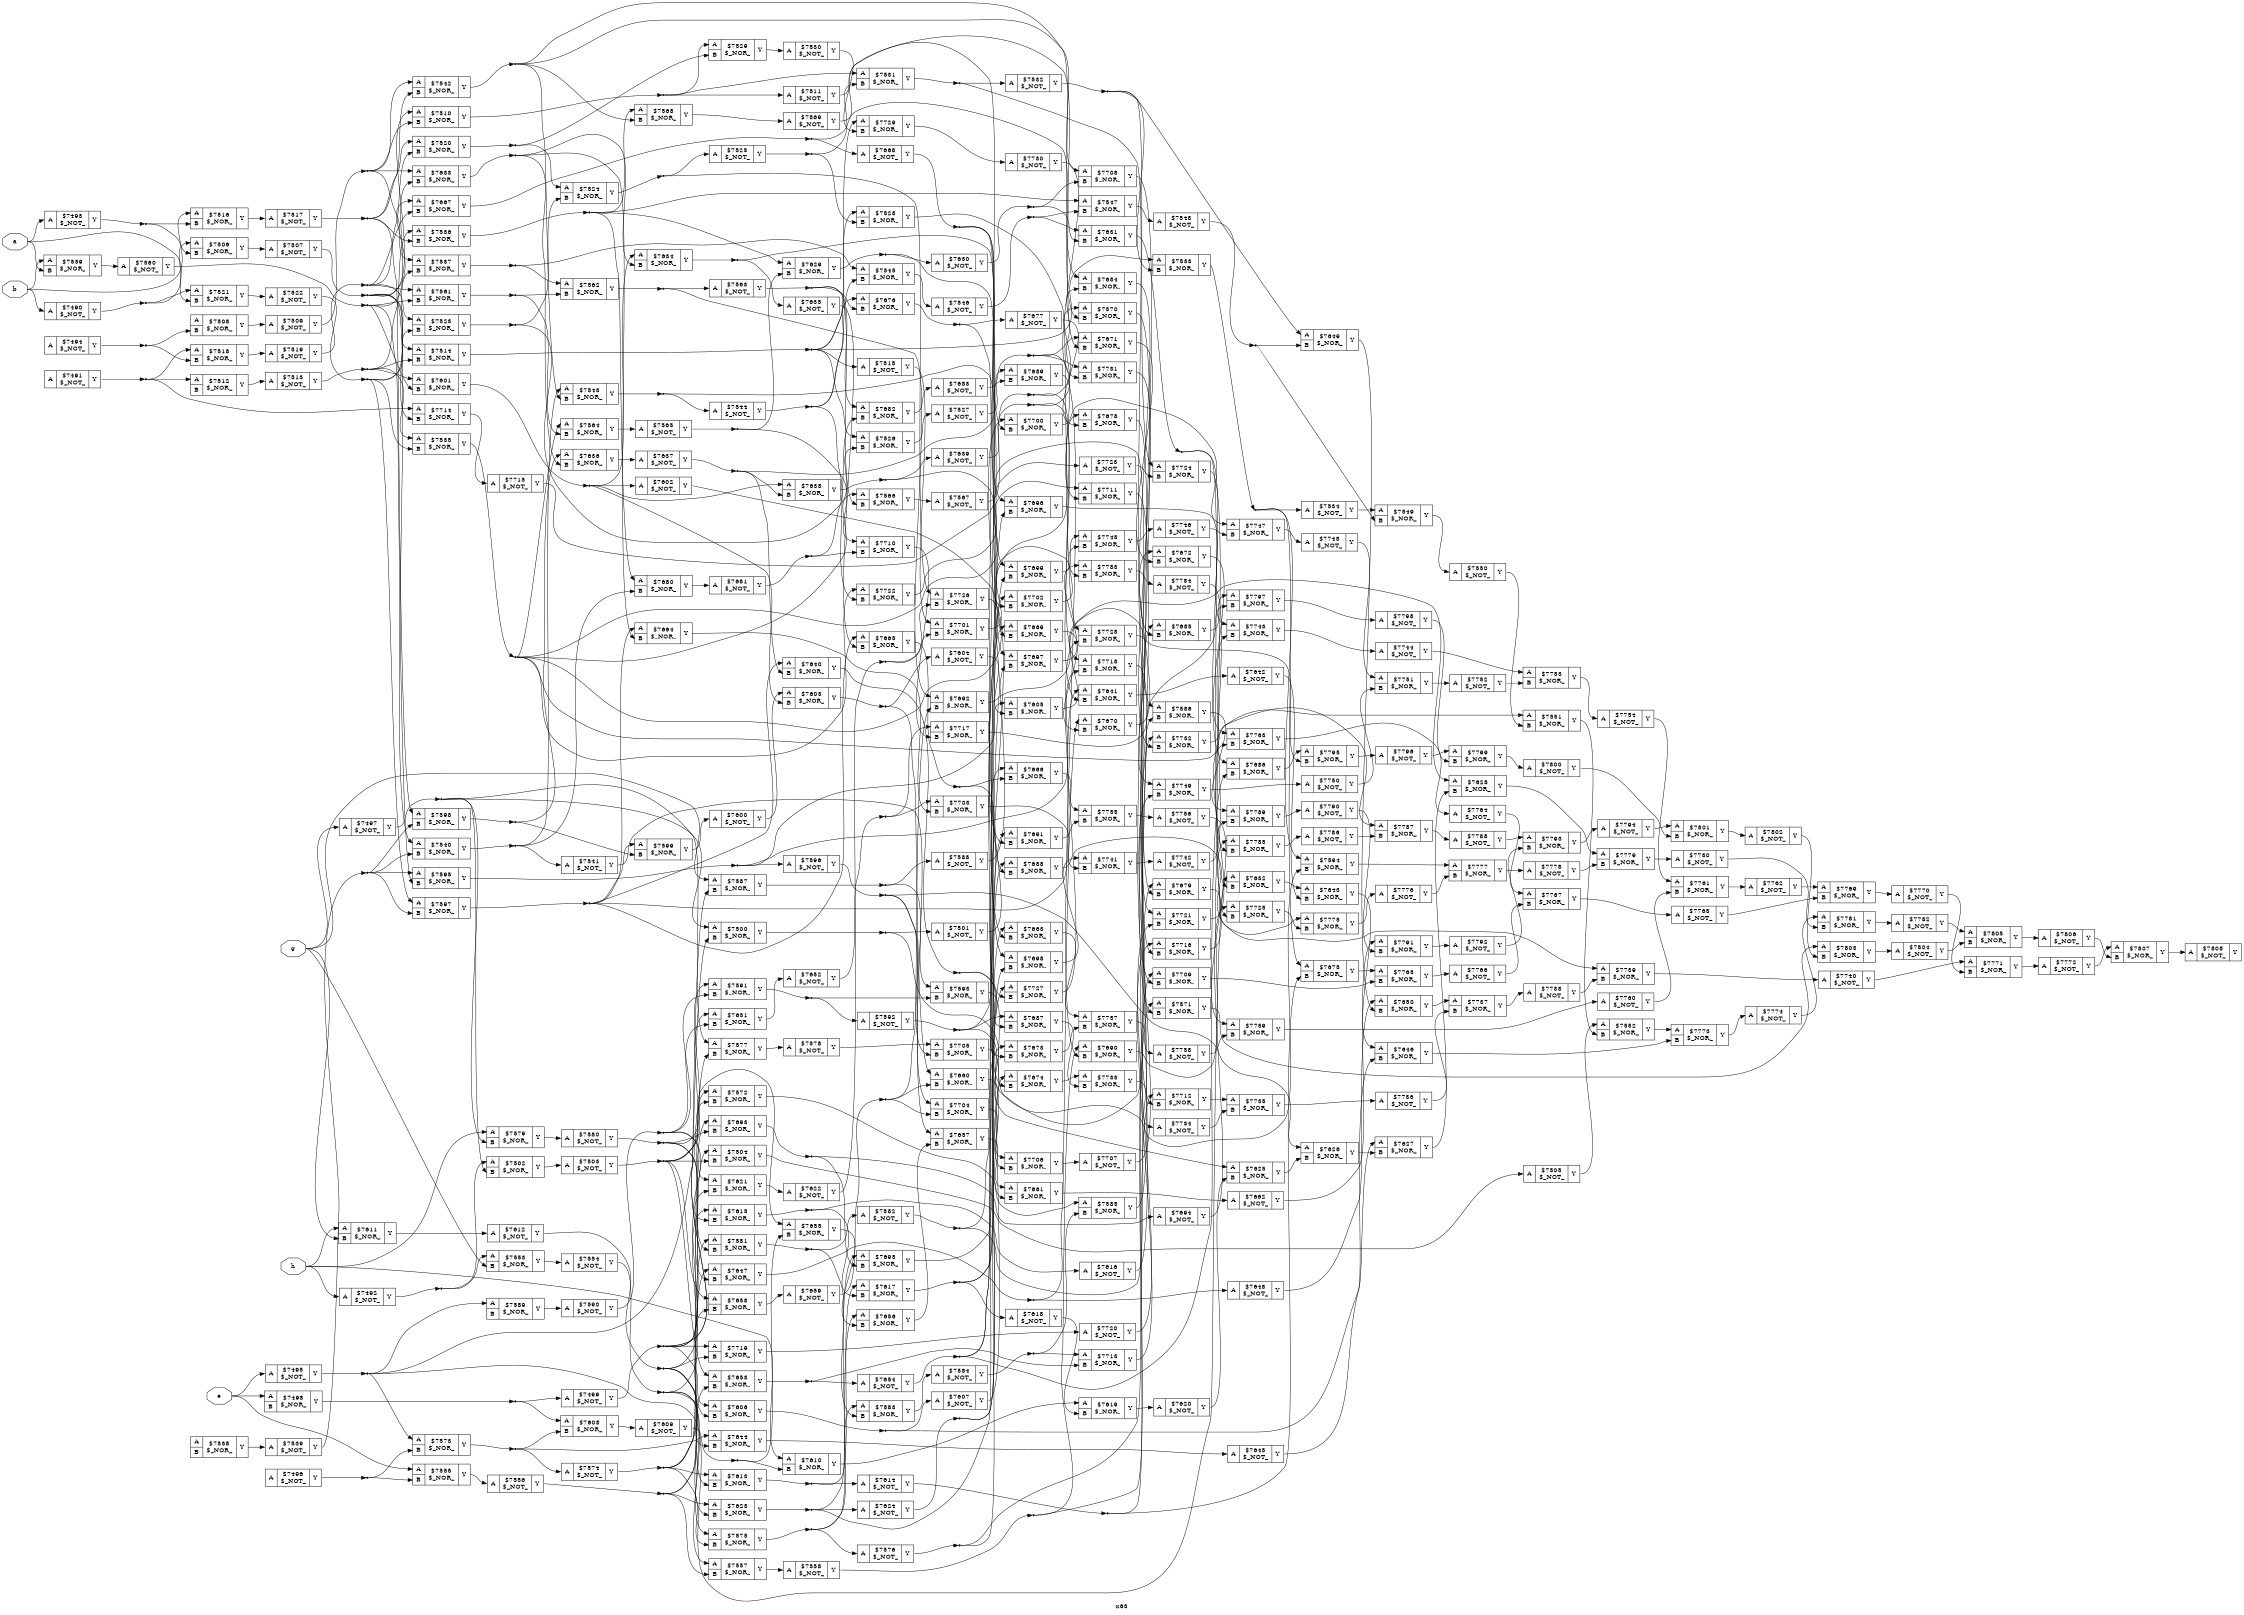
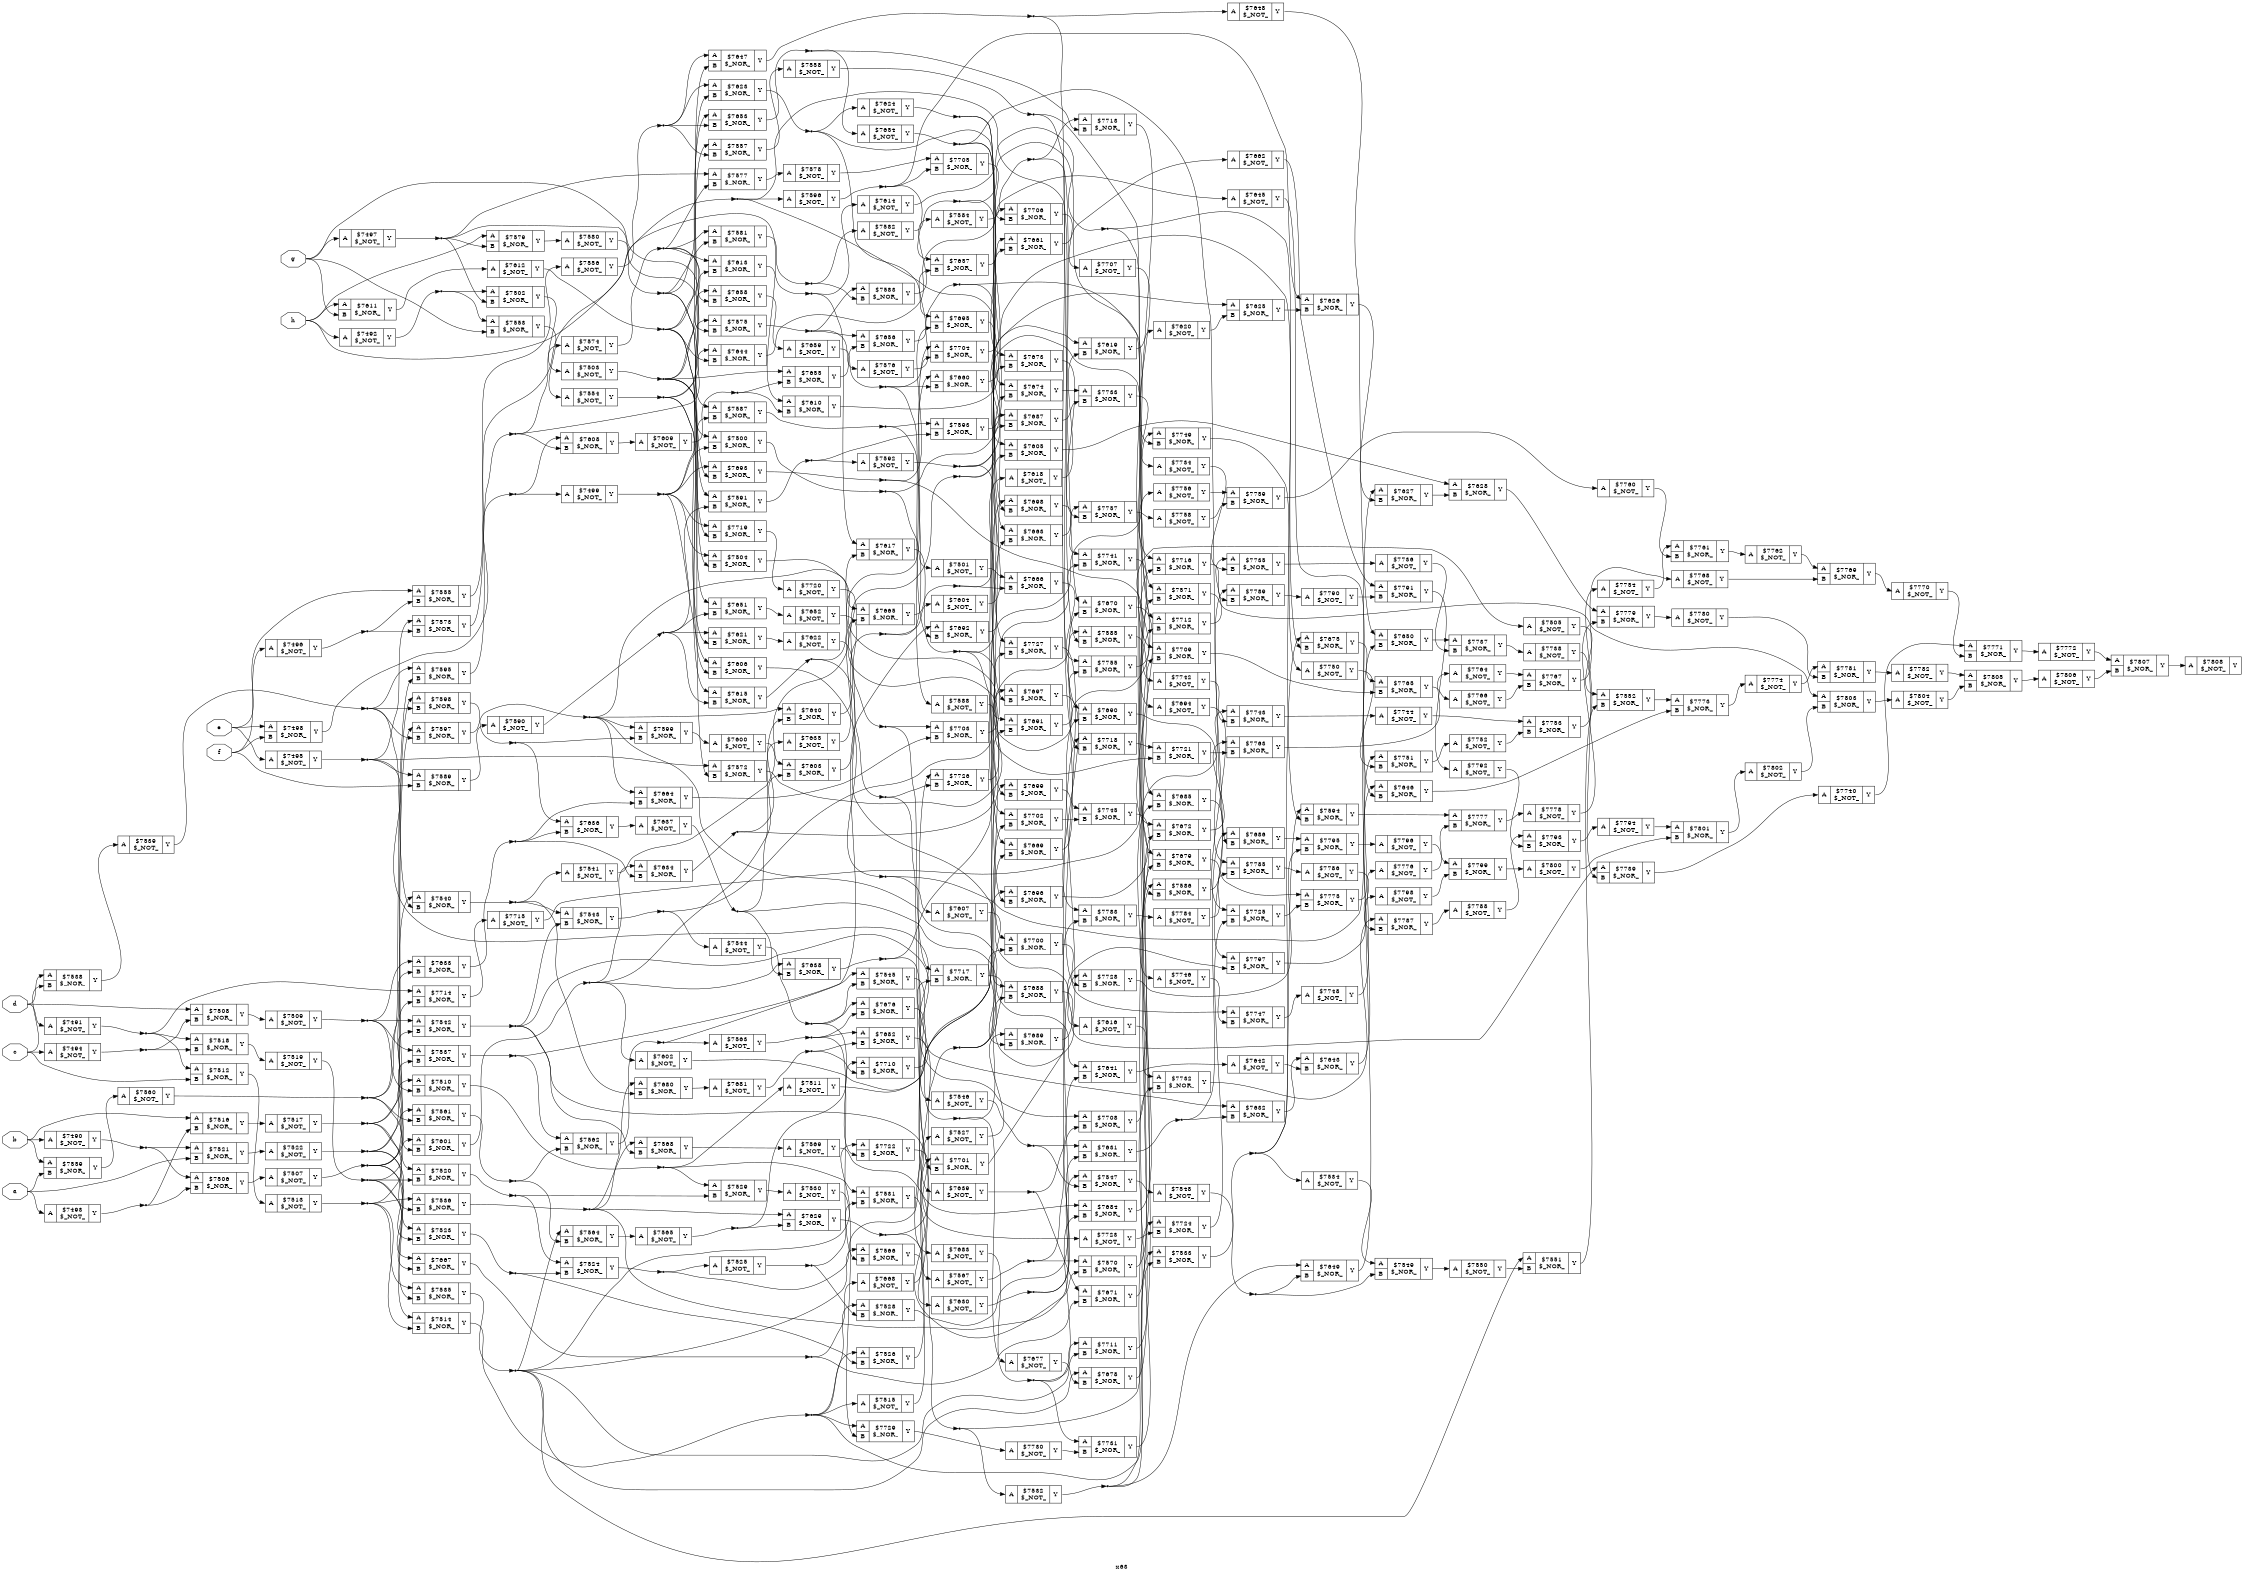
none -> (219, 752)
none -> (15, 1004)
none -> (15, 1052)
